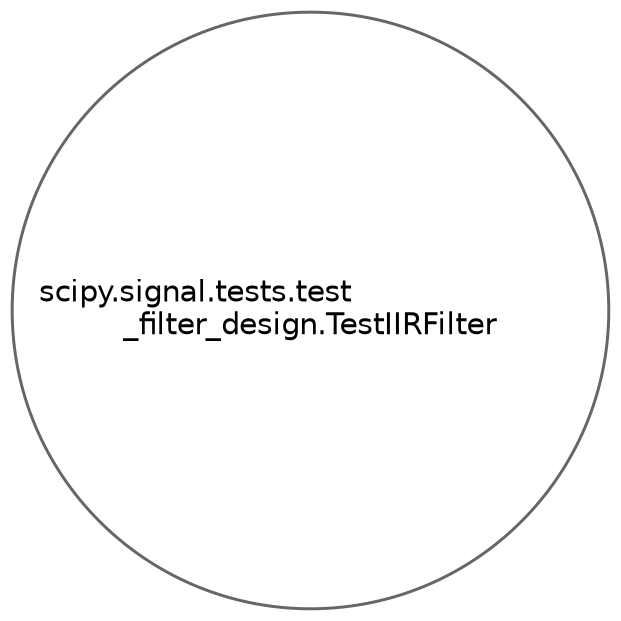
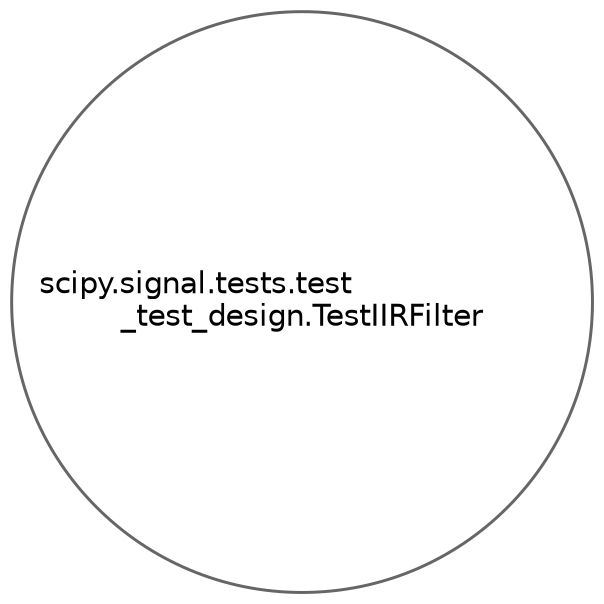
(310, 310) -> (302, 302)
